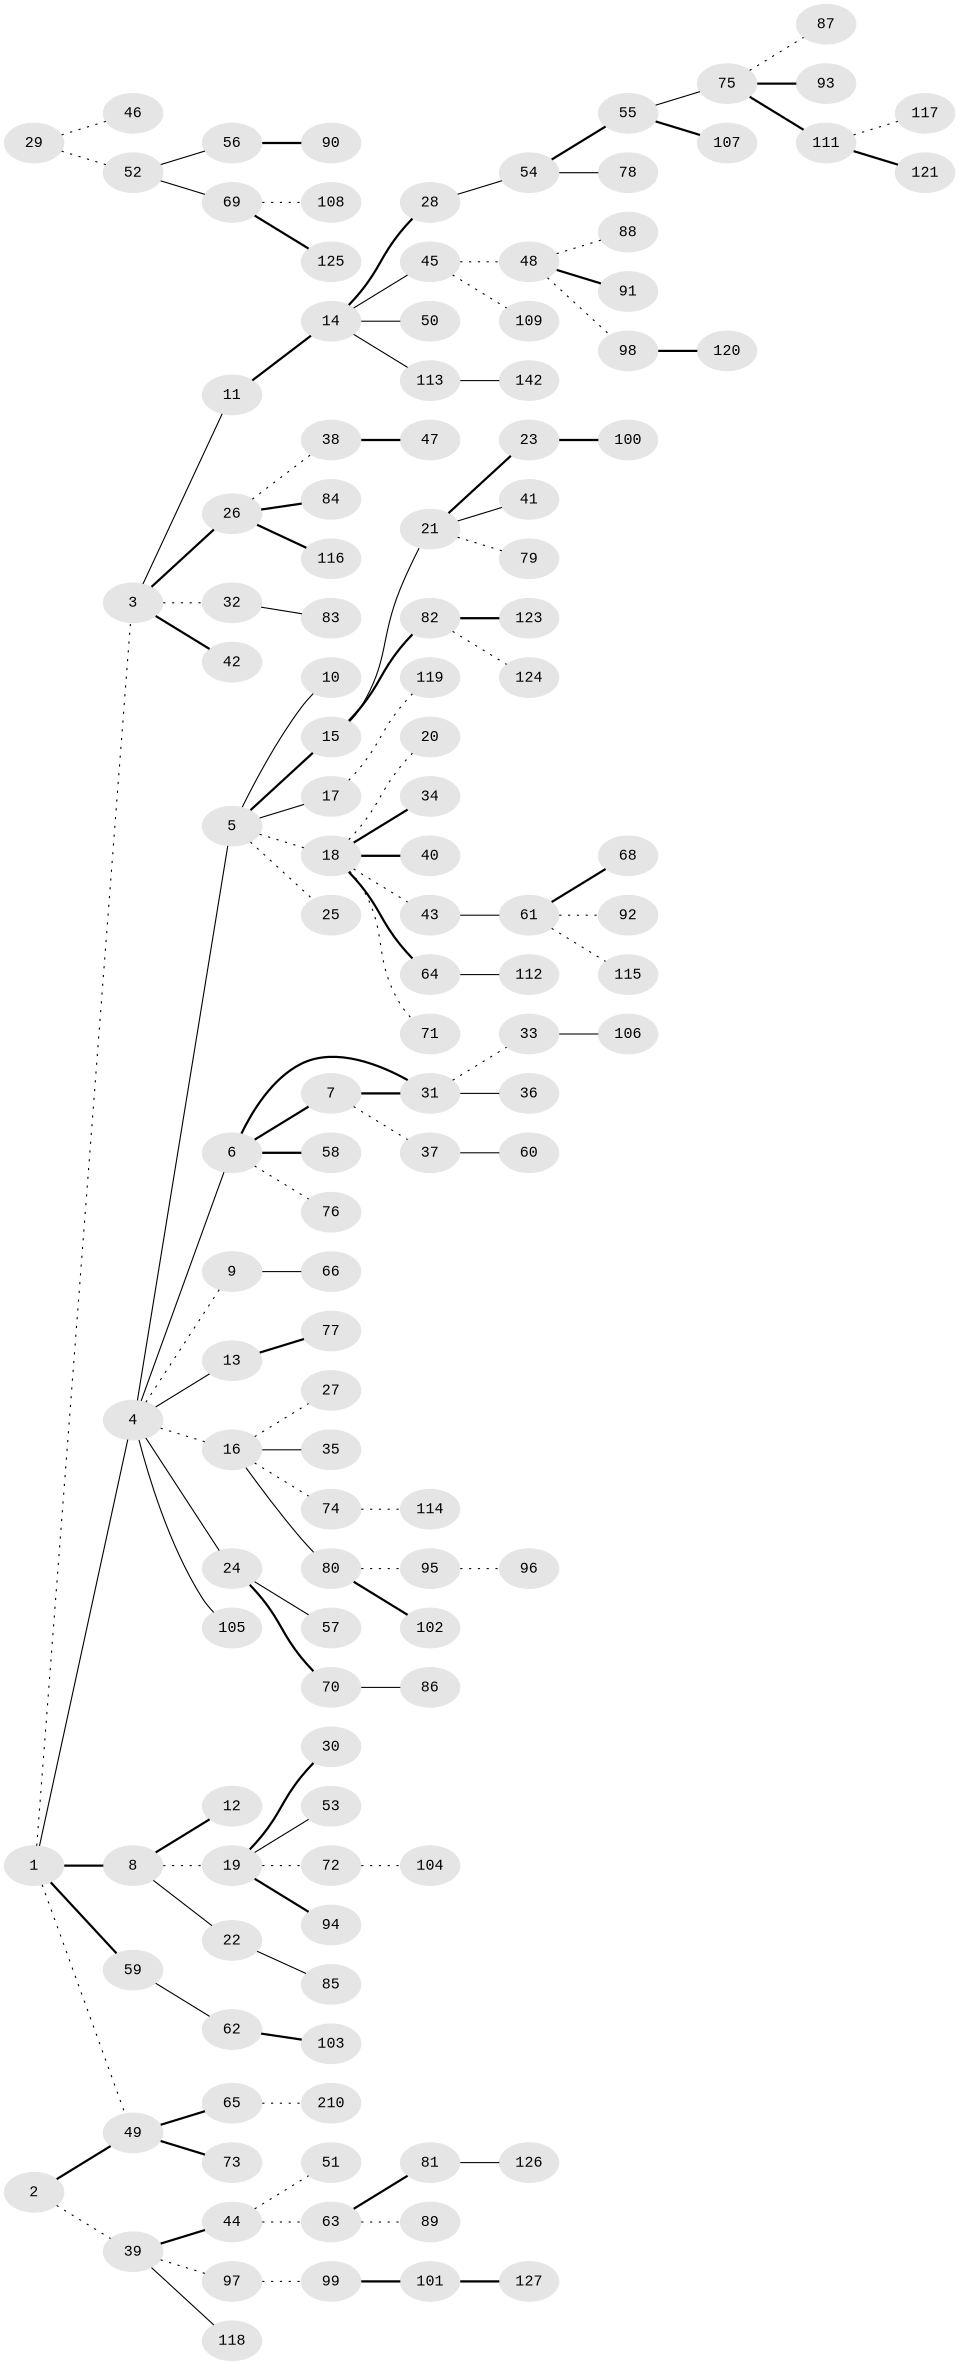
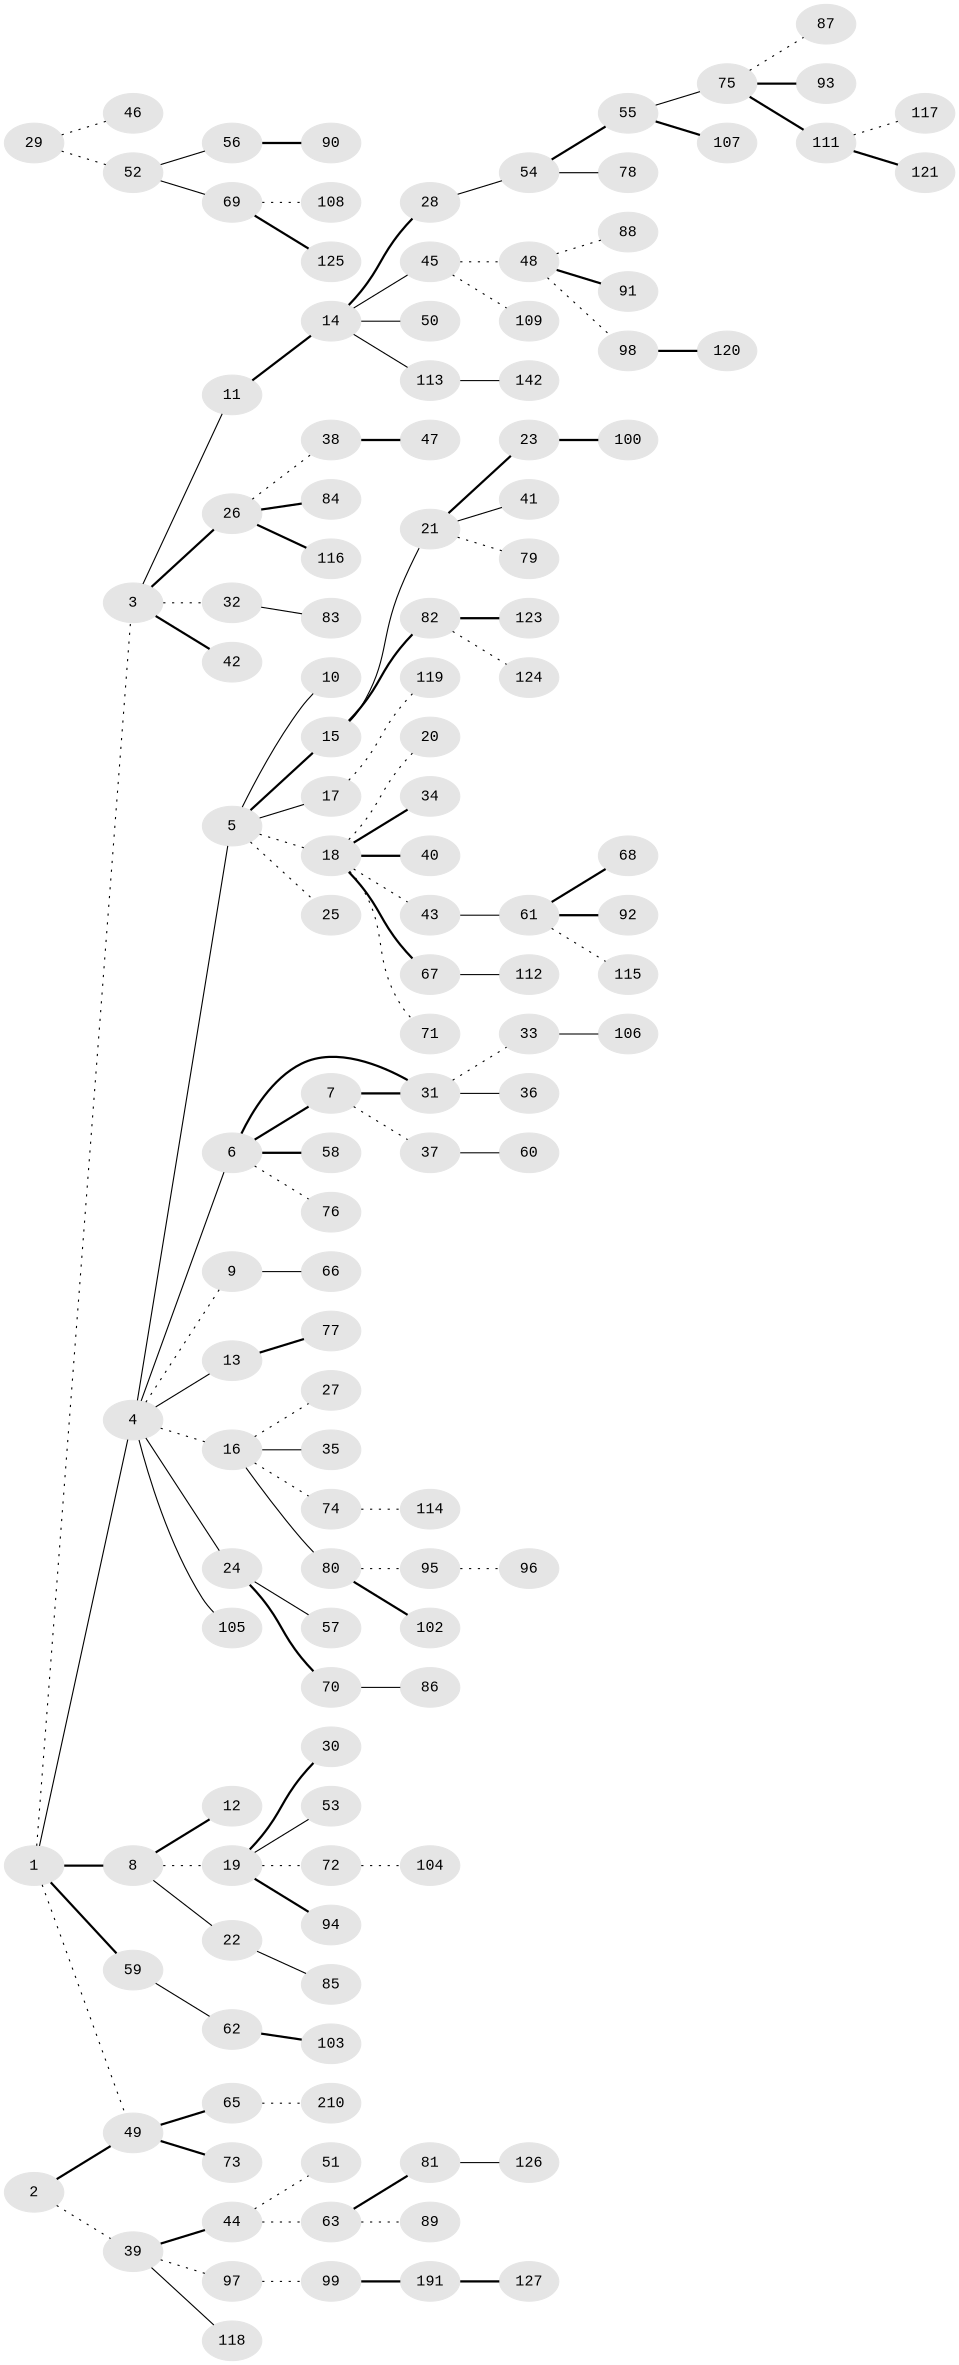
(579, 915) -> (579, 915)
(430, 975) -> (430, 975)
(430, 2281) -> (430, 2281)
